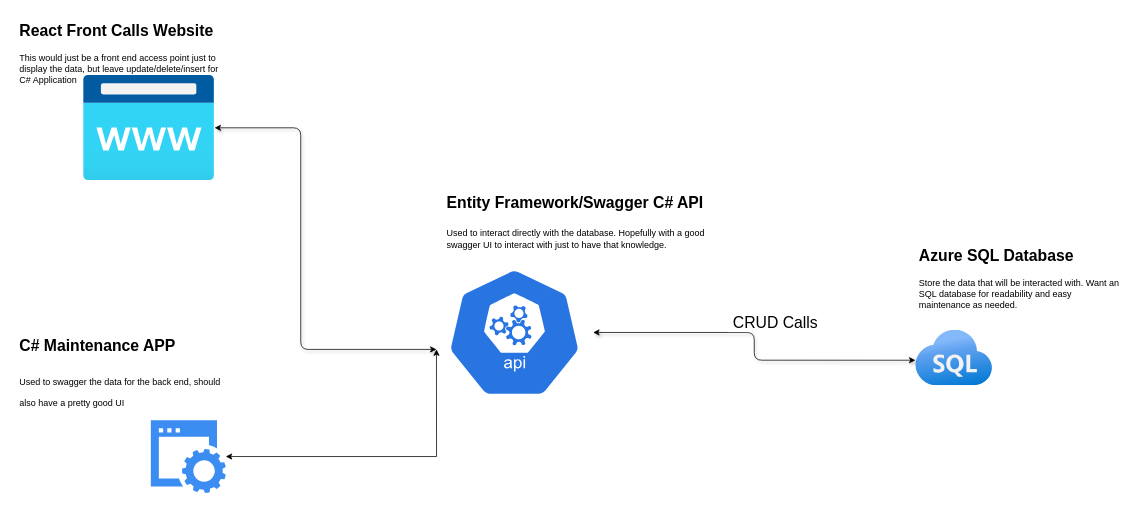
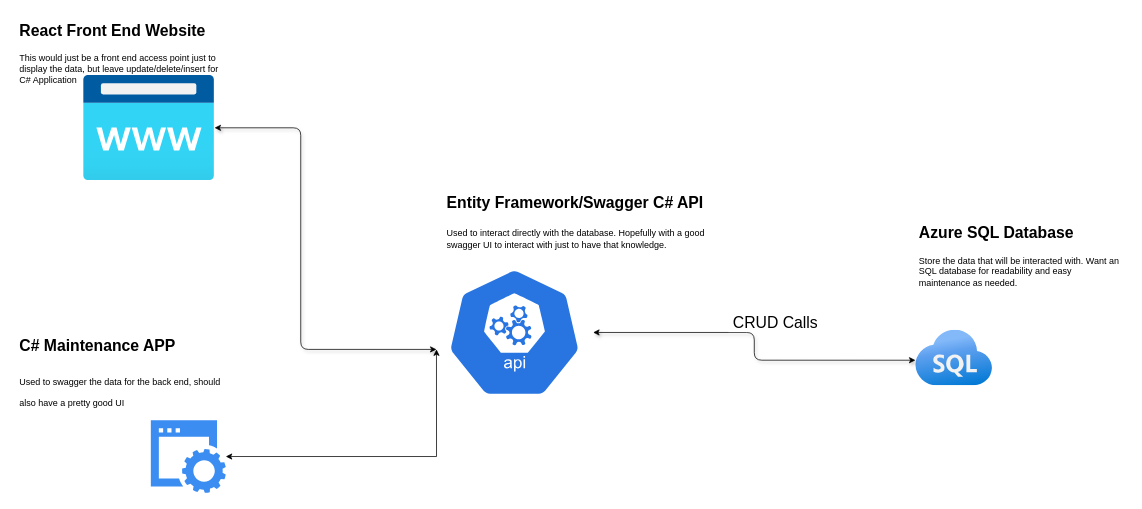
(121, 29) -> (121, 29)
(1020, 285) -> (1020, 263)
